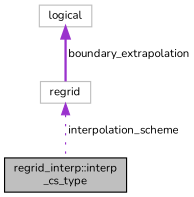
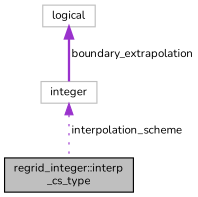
(66, 92) -> (69, 92)
(66, 175) -> (69, 175)
